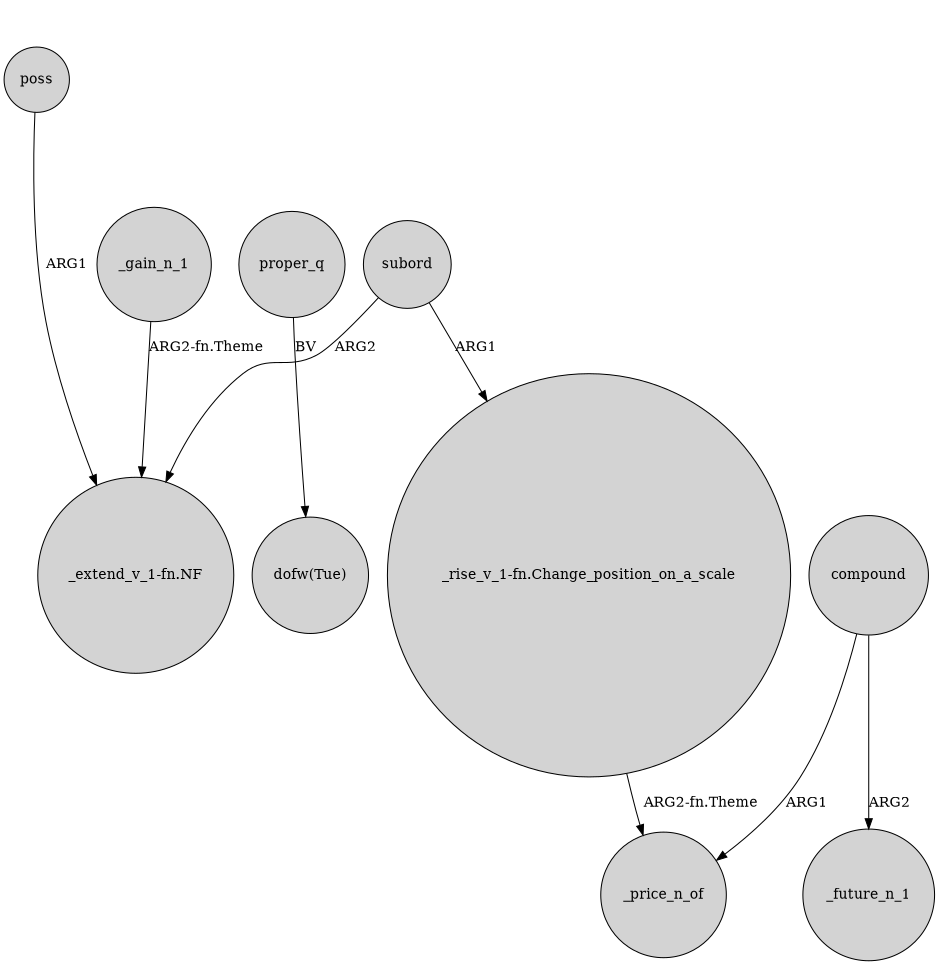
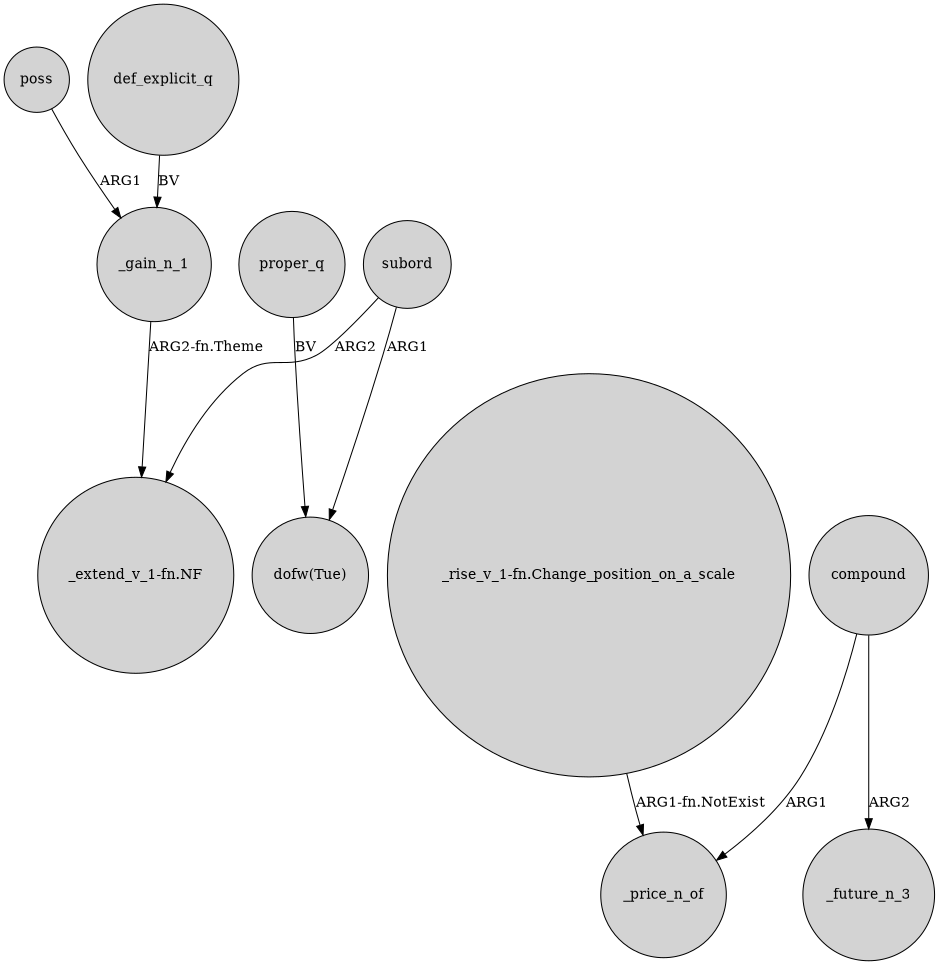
none -> (163, 80)
(42, 297) -> (82, 160)
(455, 347) -> (366, 409)
(701, 803) -> (701, 803)
(869, 895) -> (869, 895)
